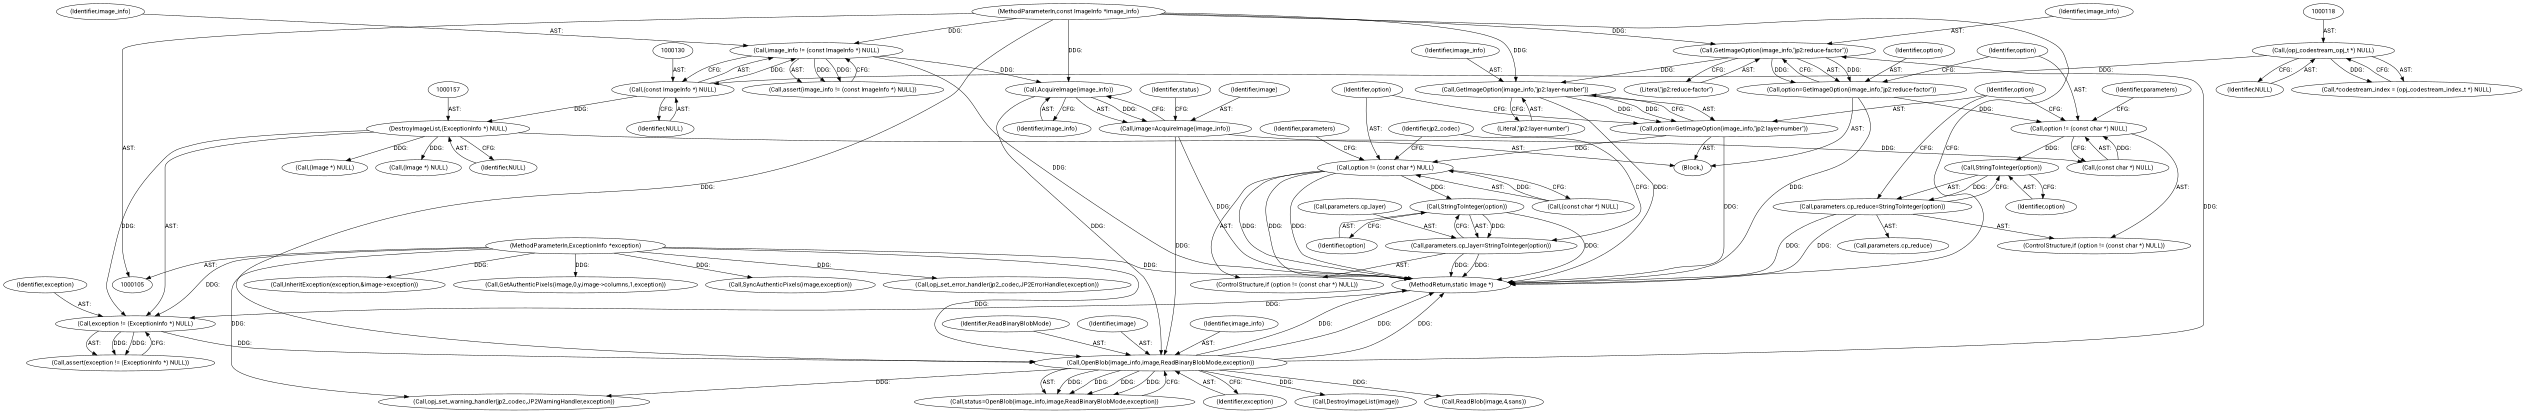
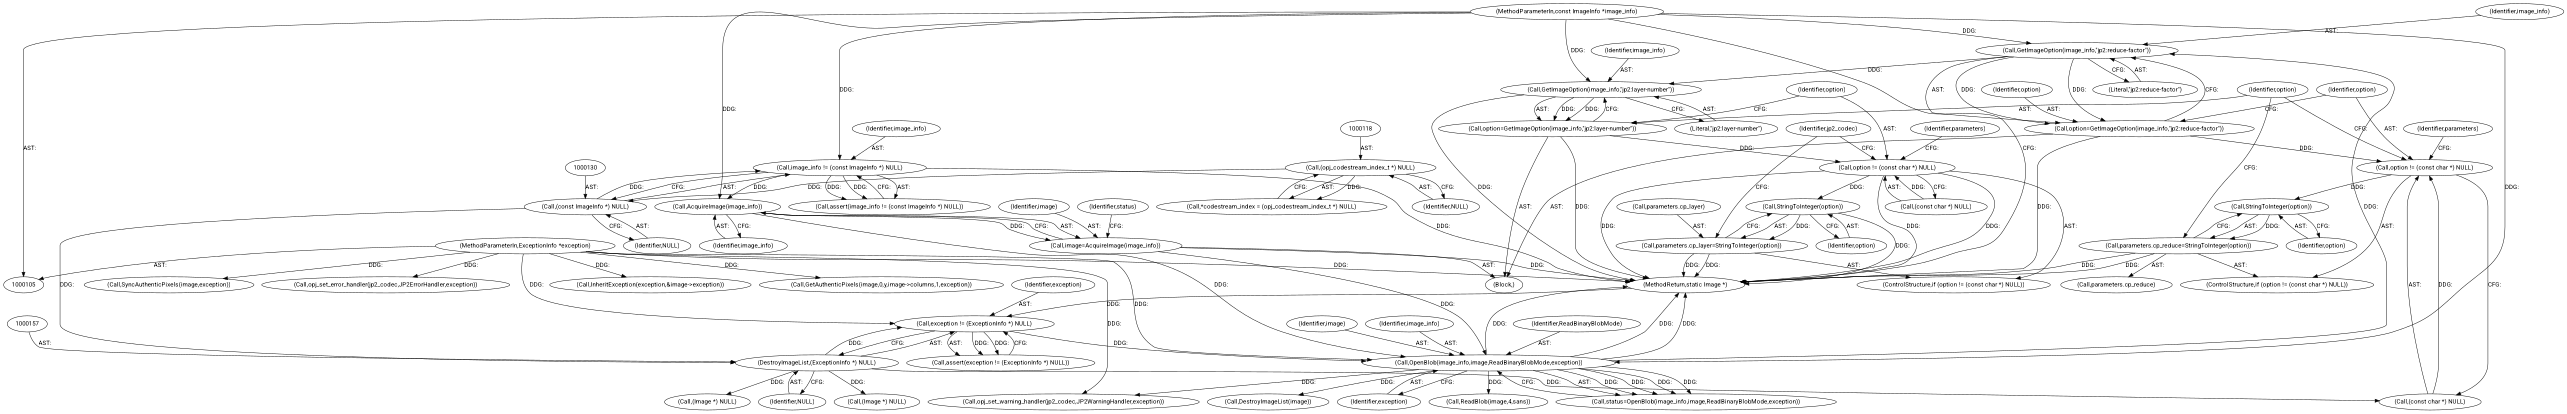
(2323, 51) -> (1361, 168)
none -> (889, 341)
